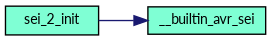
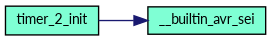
(52, 21) -> (52, 21)
